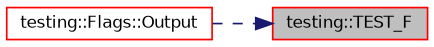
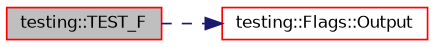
(234, 24) -> (183, 24)
